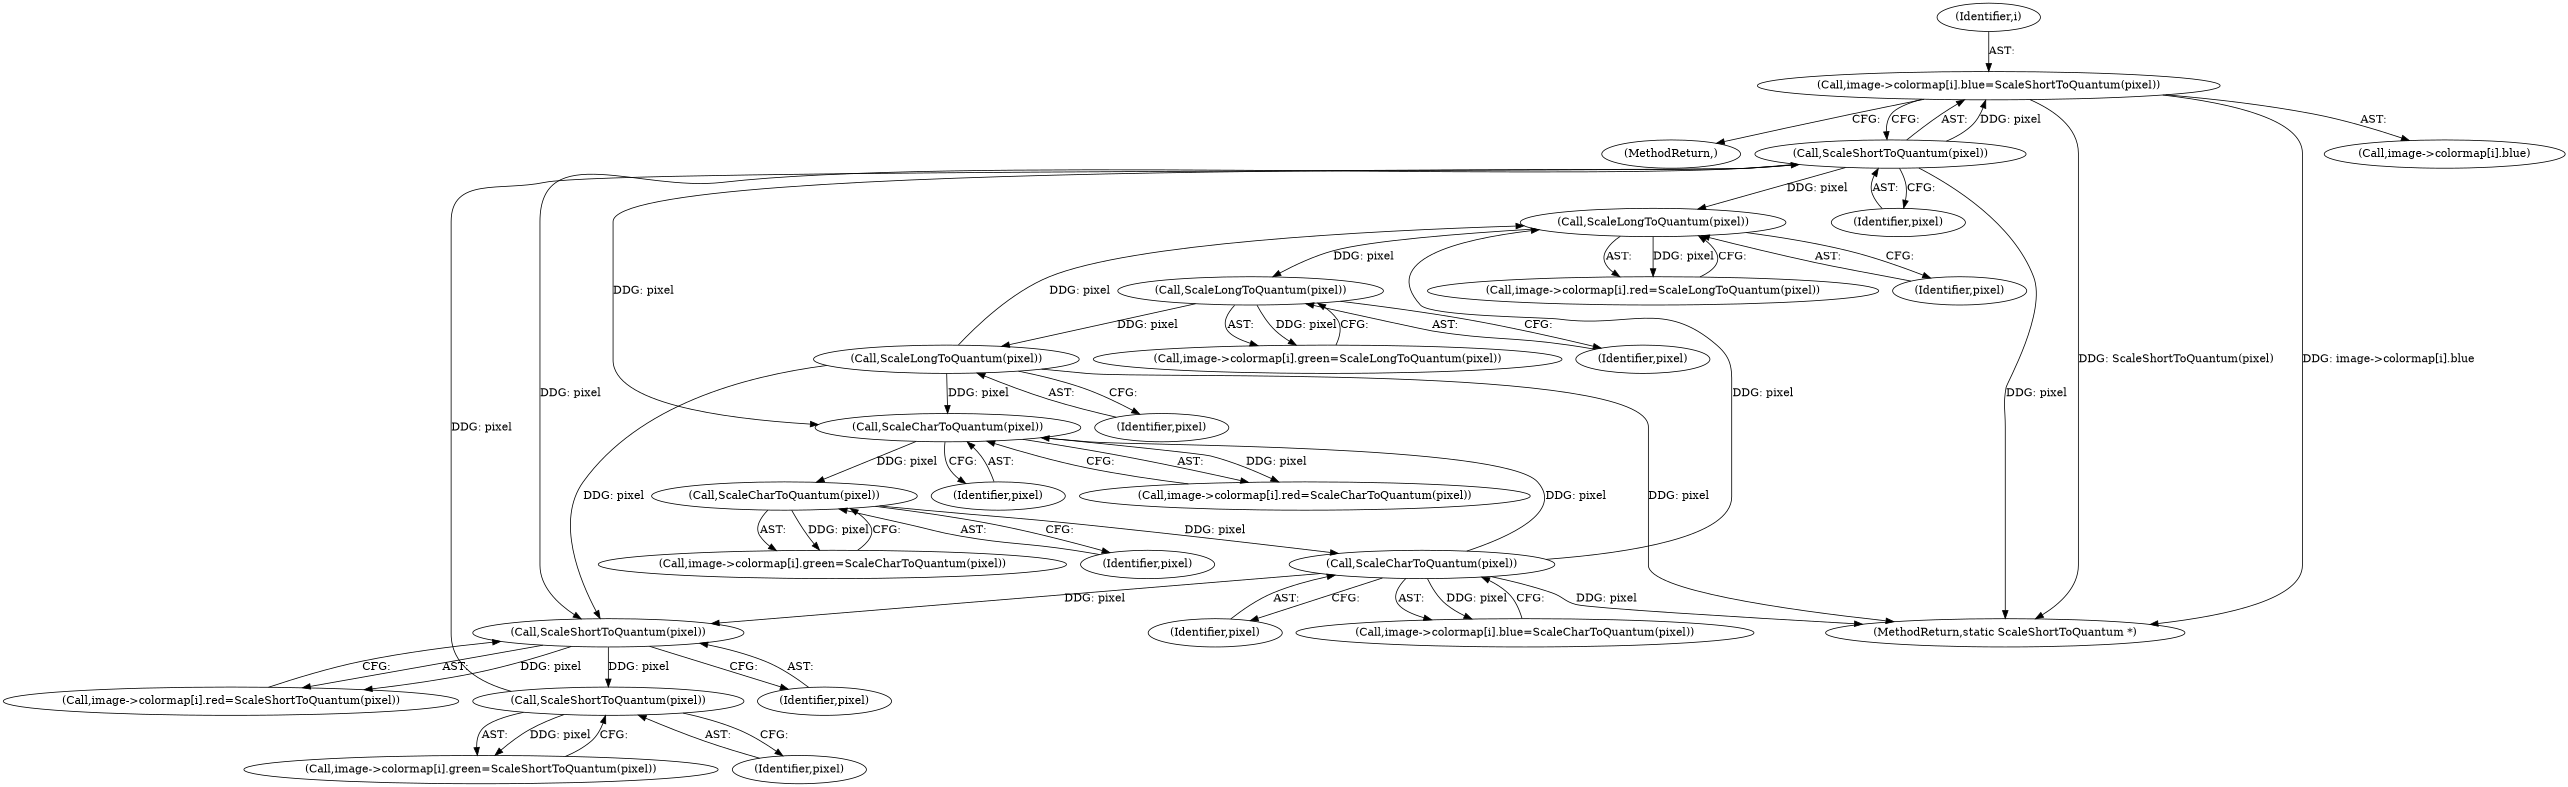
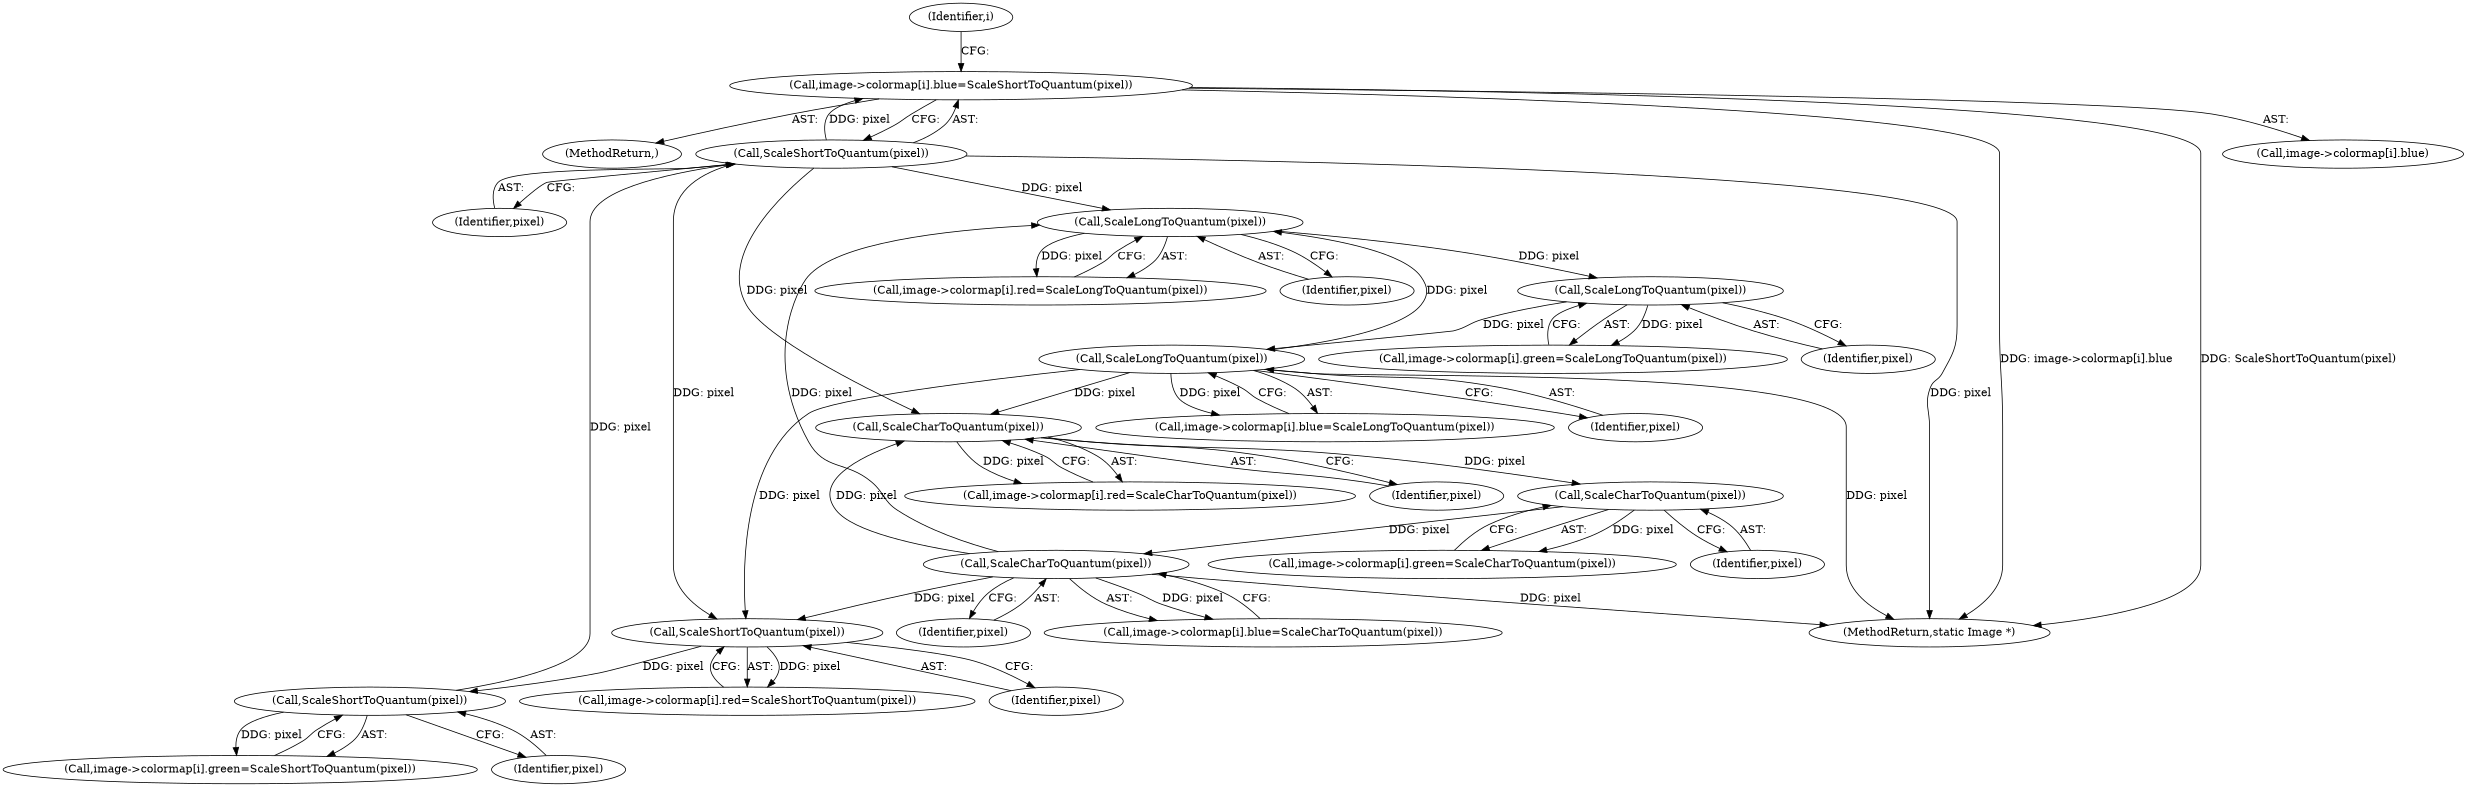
(2004, 51) -> (977, 51)
(1868, 120) -> (807, 120)
none -> (1325, 428)
(2005, 633) -> (1930, 633)
